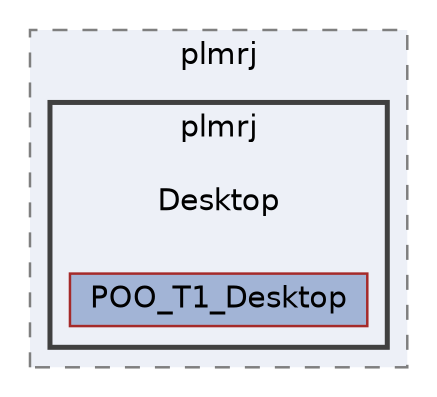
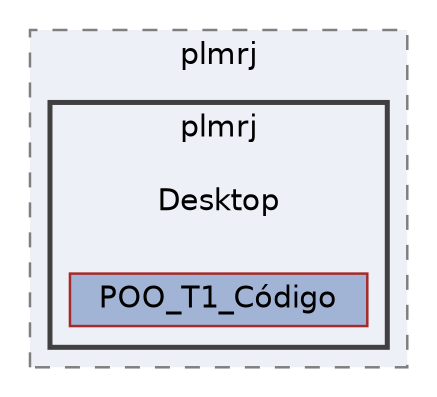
(219, 300) -> (219, 300)
